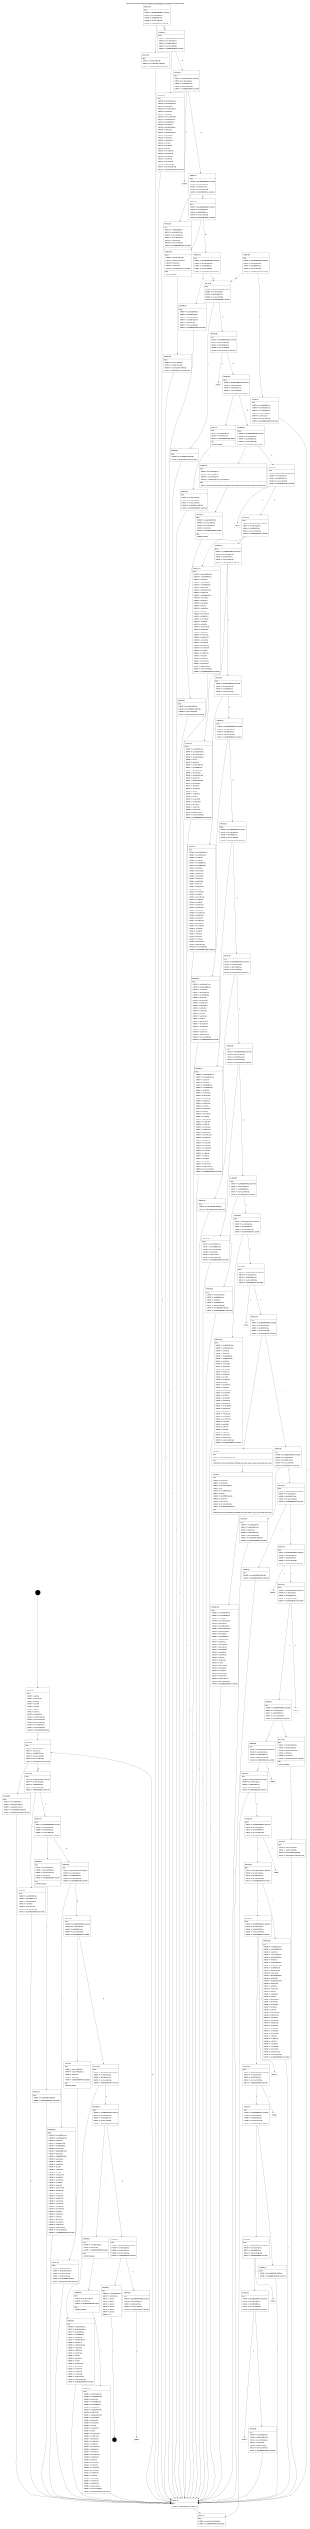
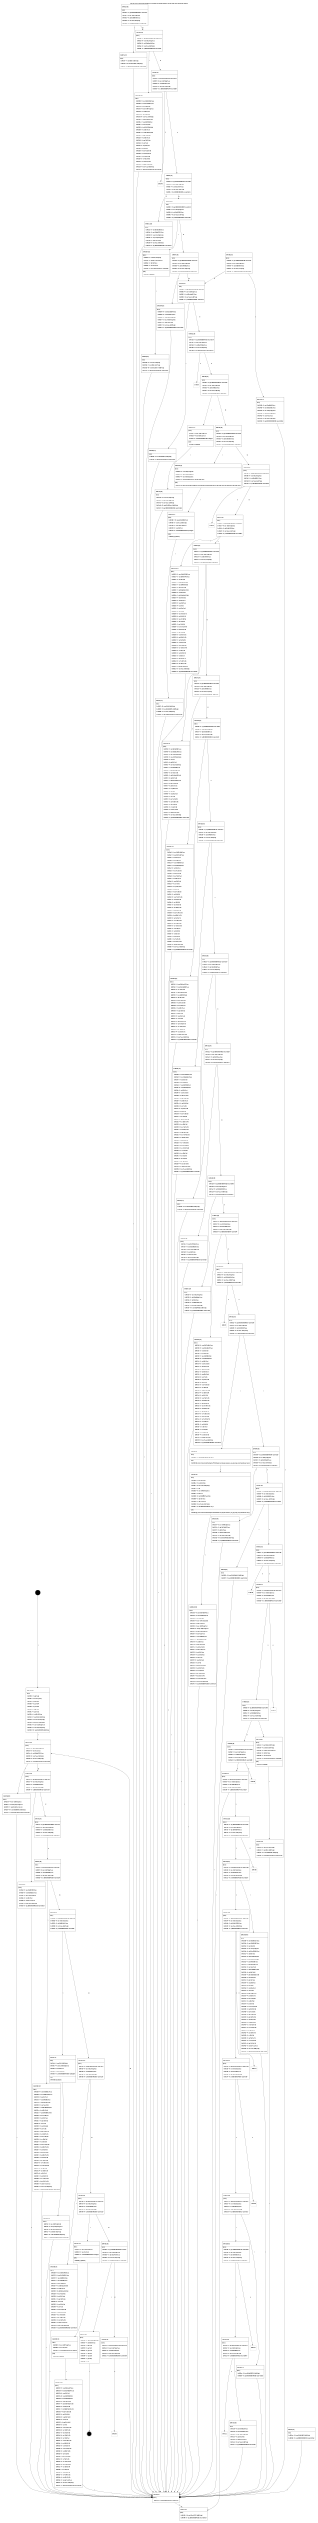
(47, 1873) -> none
